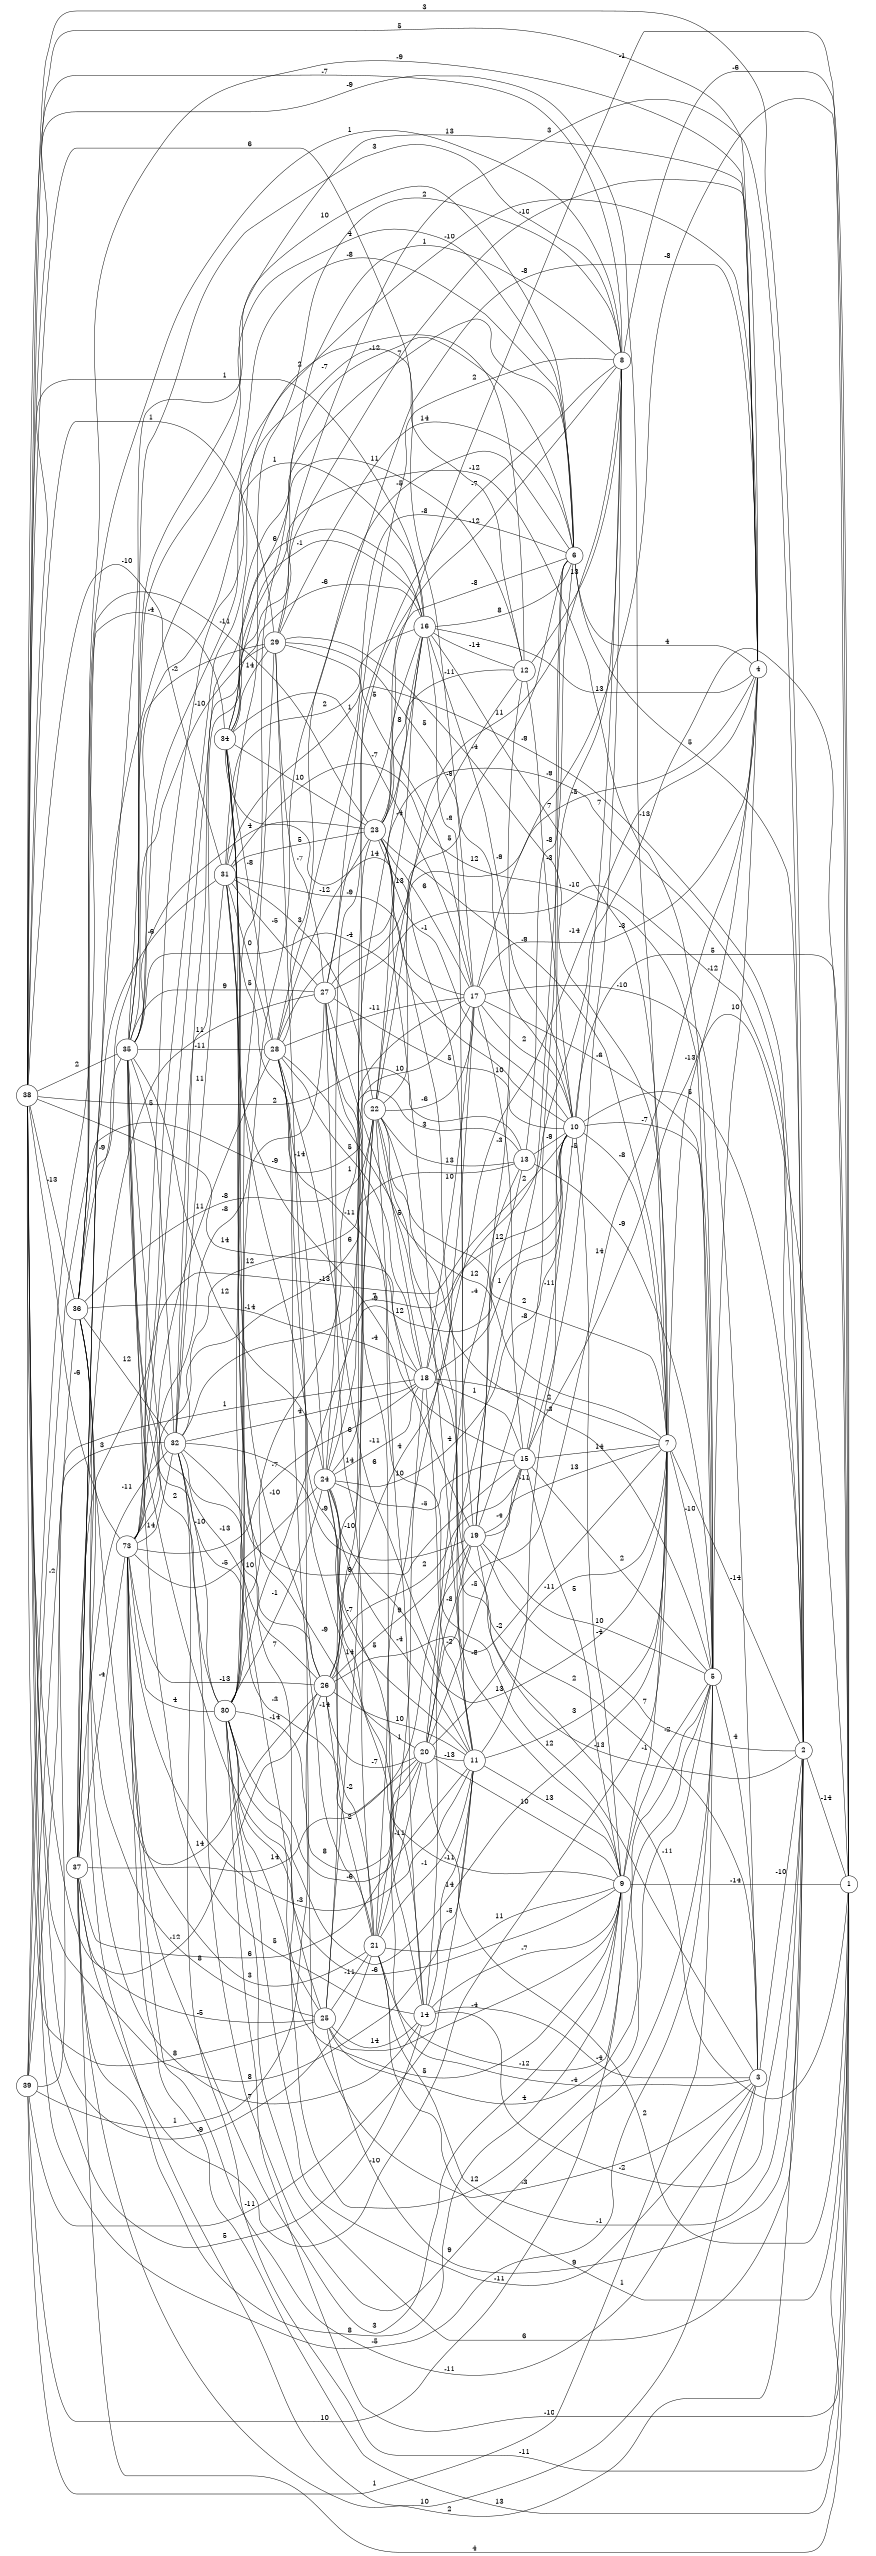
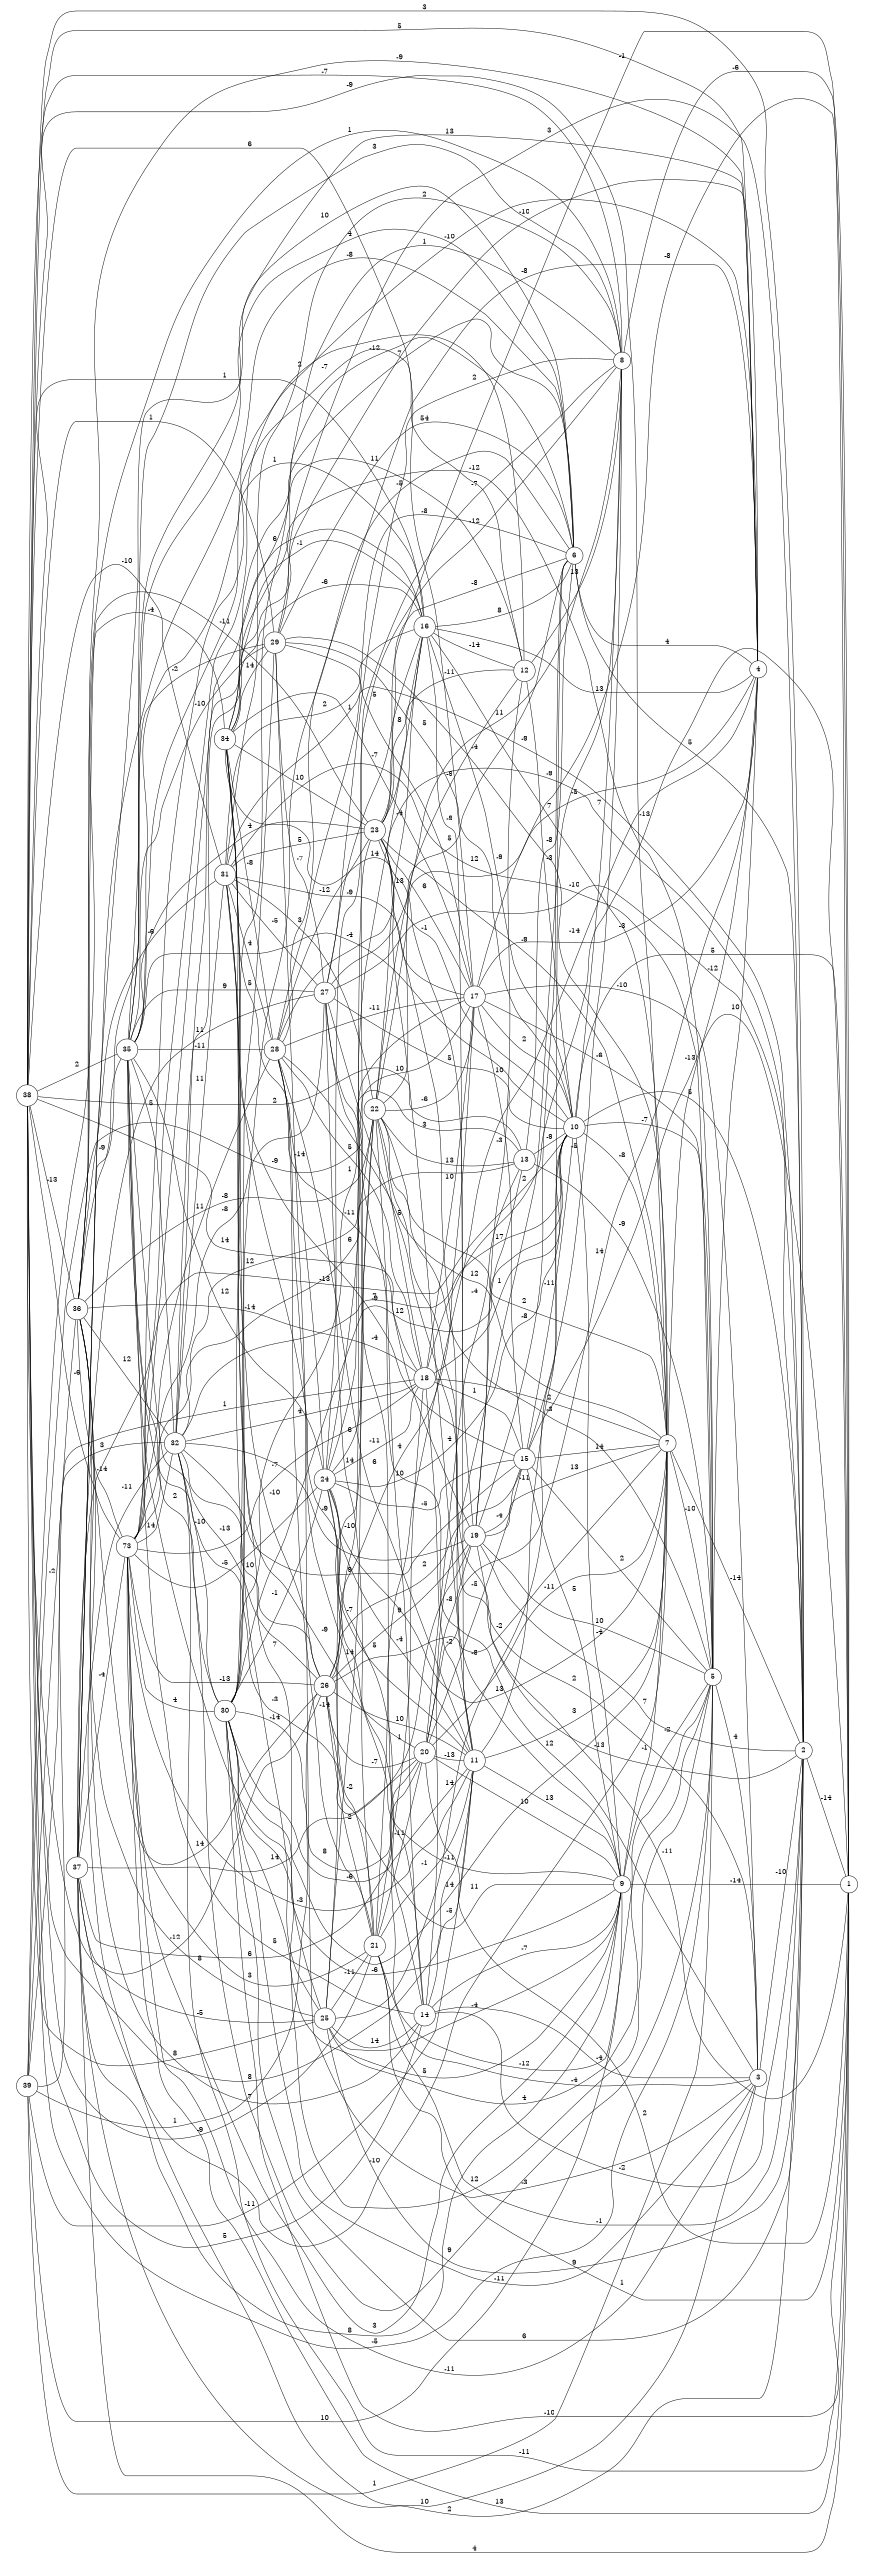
(425, 419) -> (425, 419)
(250, 943) -> (250, 943)
(500, 1237) -> (500, 1237)
none -> (85, 1420)
none -> (517, 1629)
(499, 1923) -> (420, 1912)
